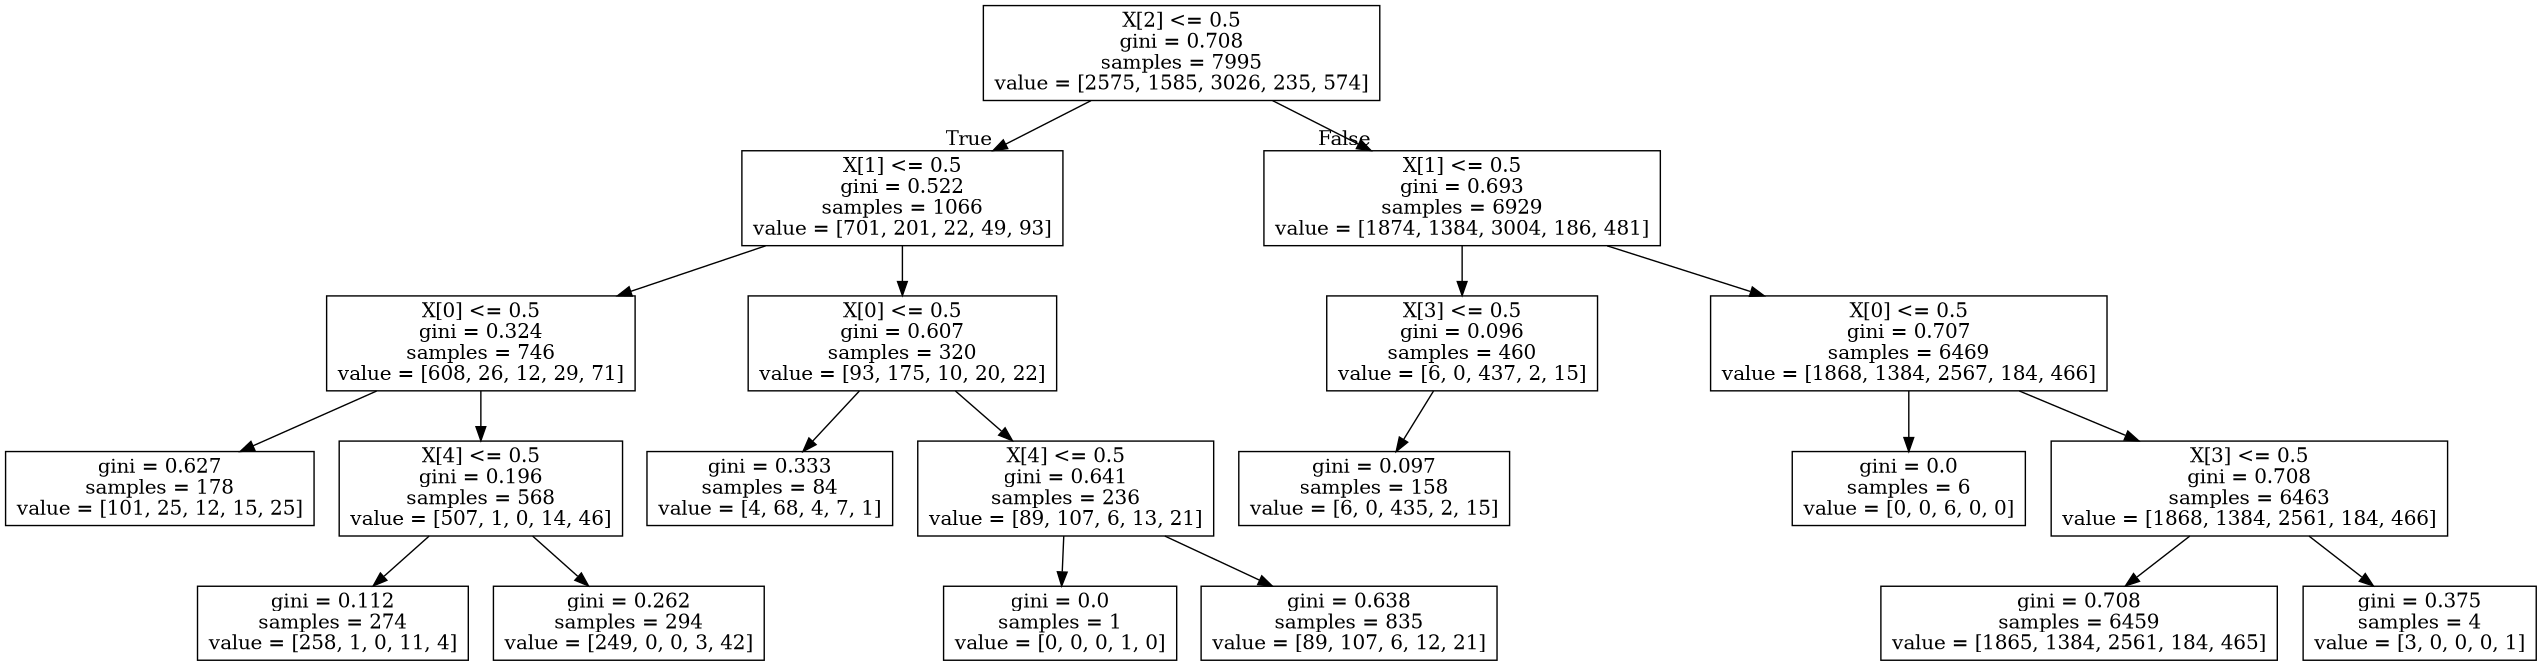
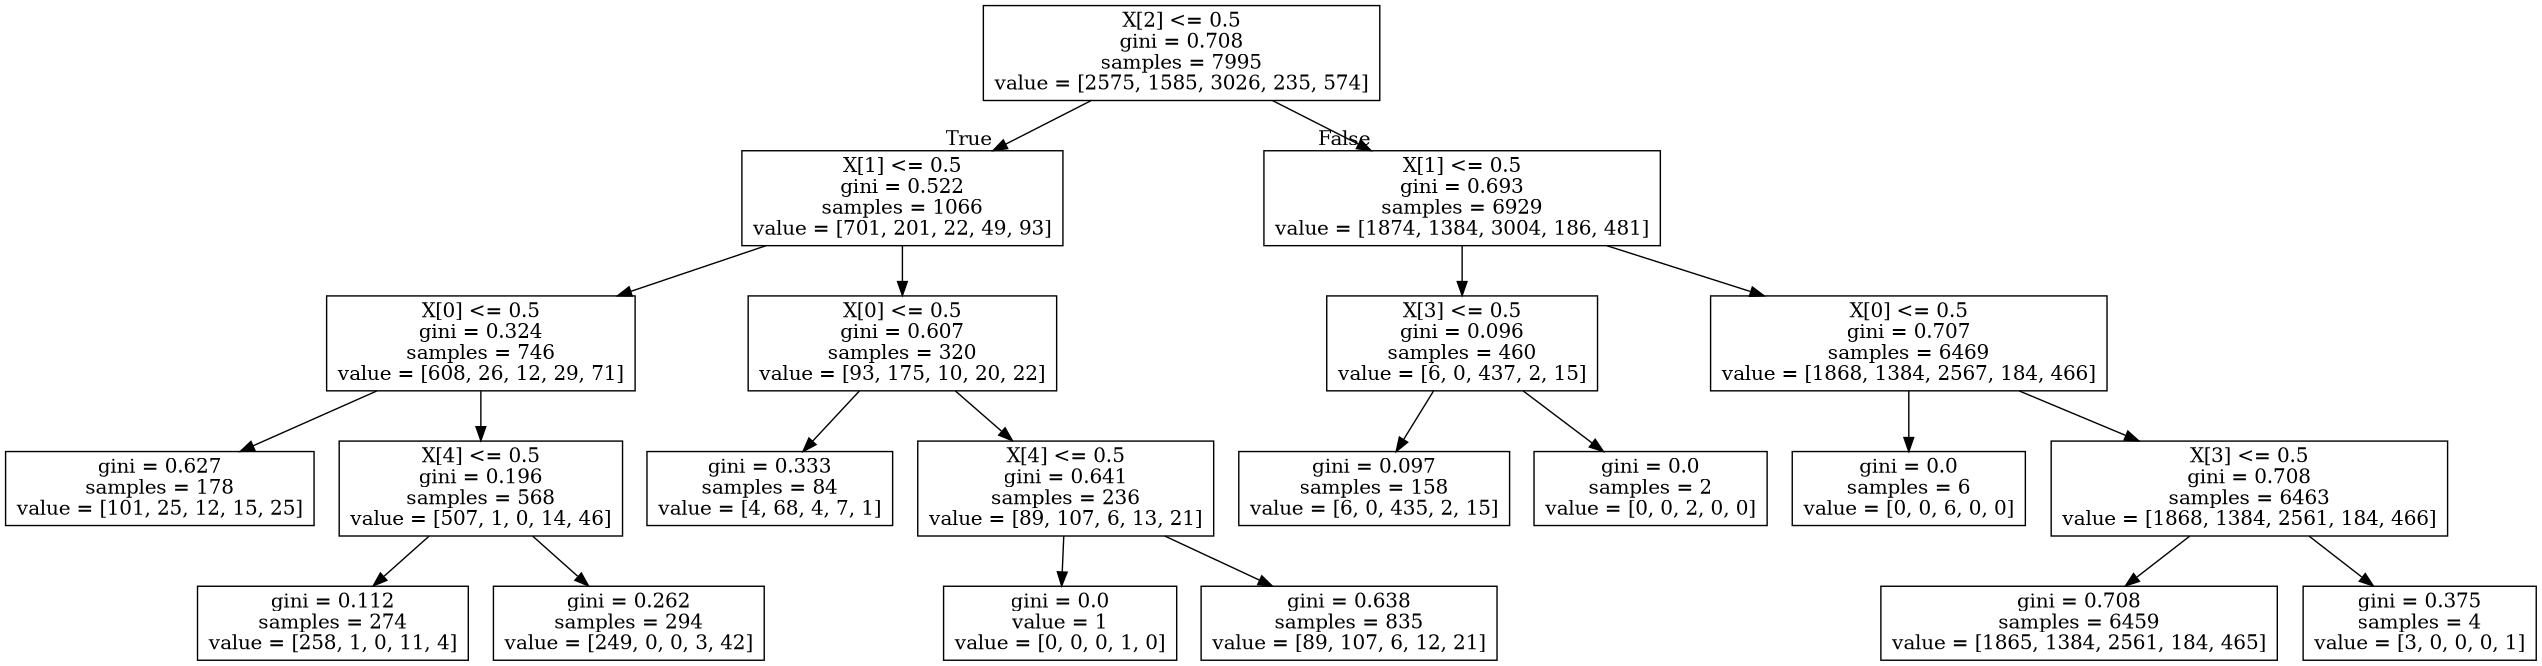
none -> (1651, 489)
(1060, 623) -> (1060, 623)
